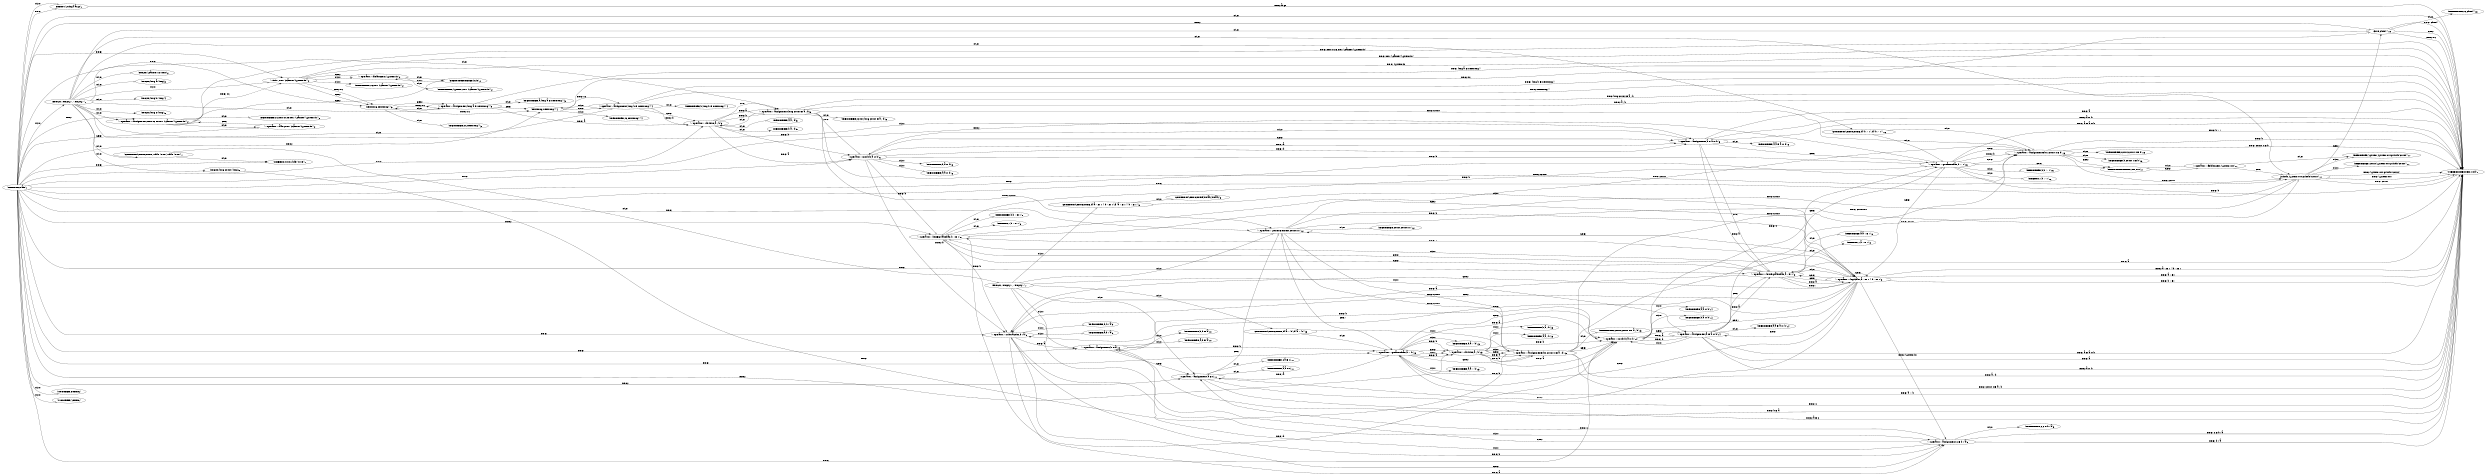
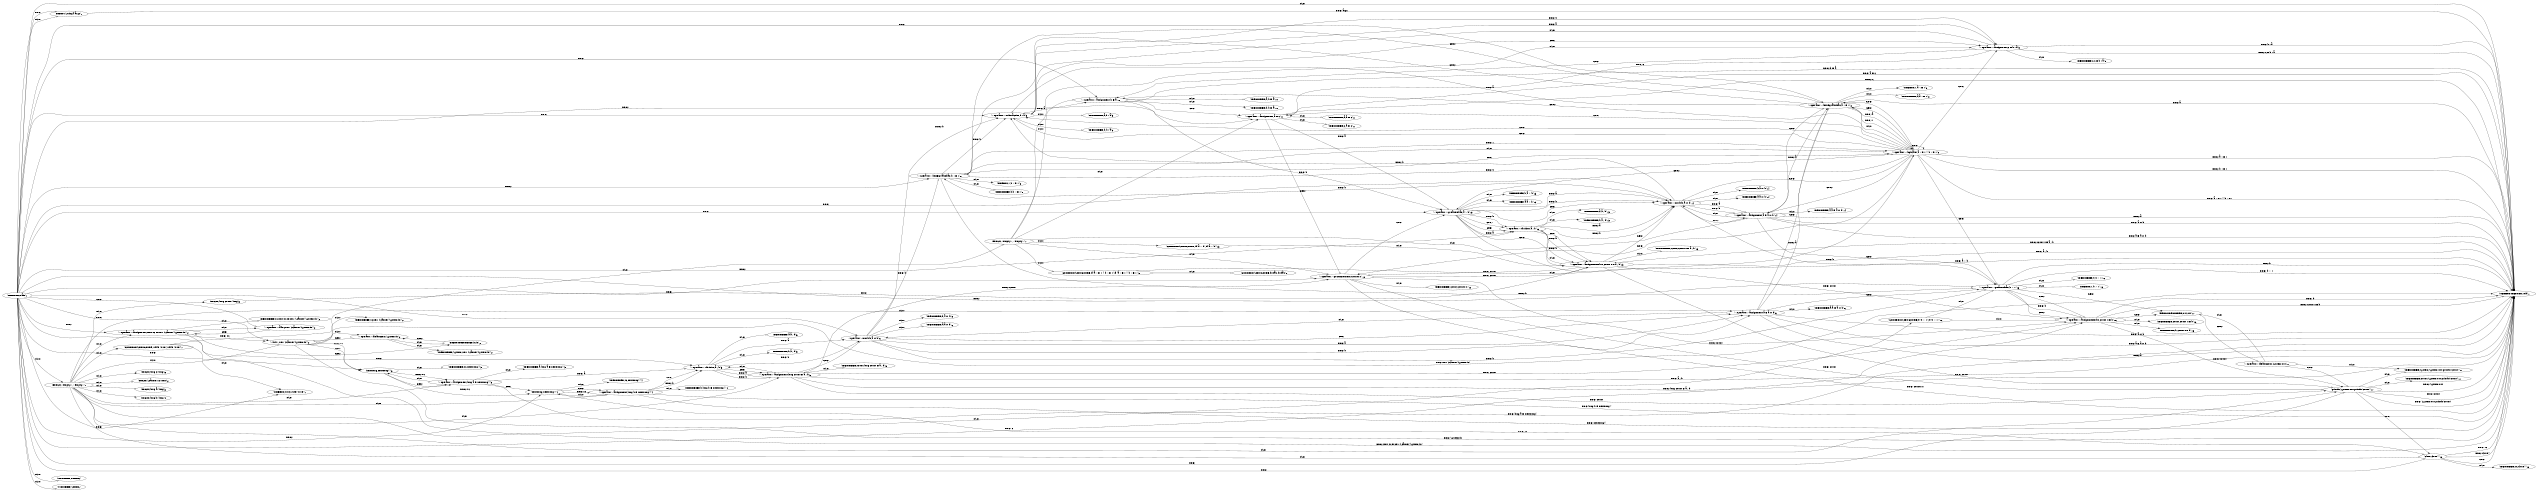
(1009, 182) -> (1009, 428)
(1344, 340) -> none
(1908, 355) -> (1962, 86)
